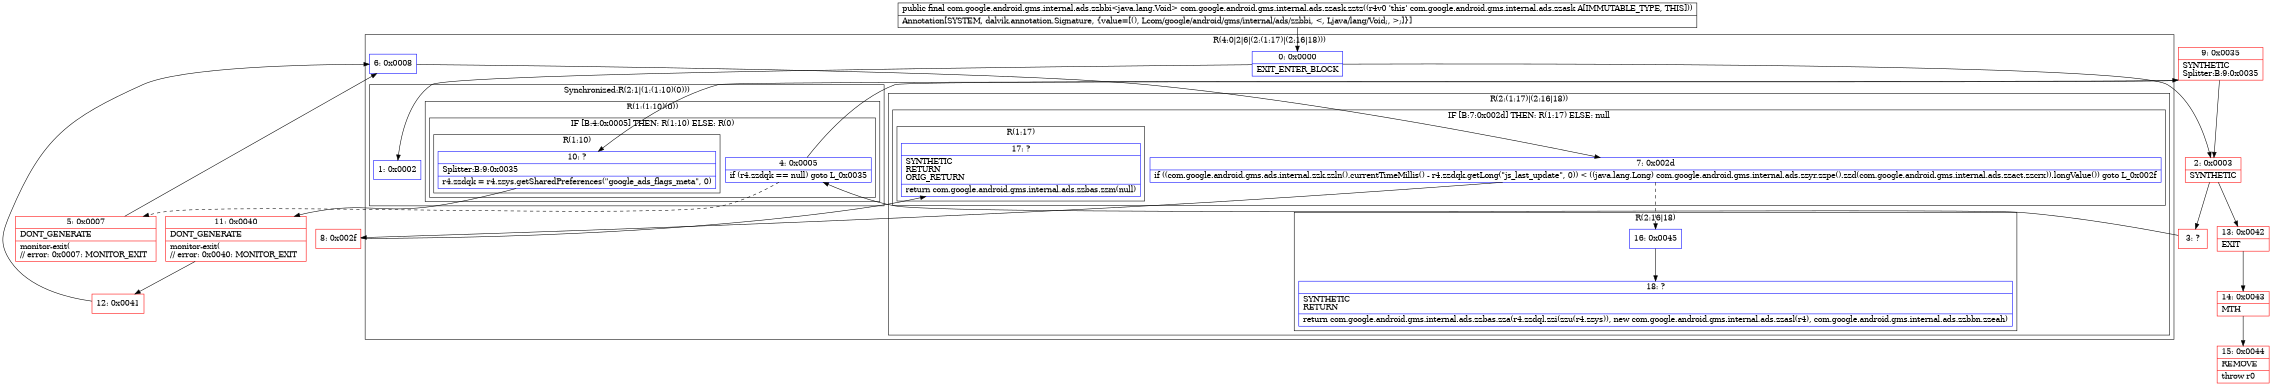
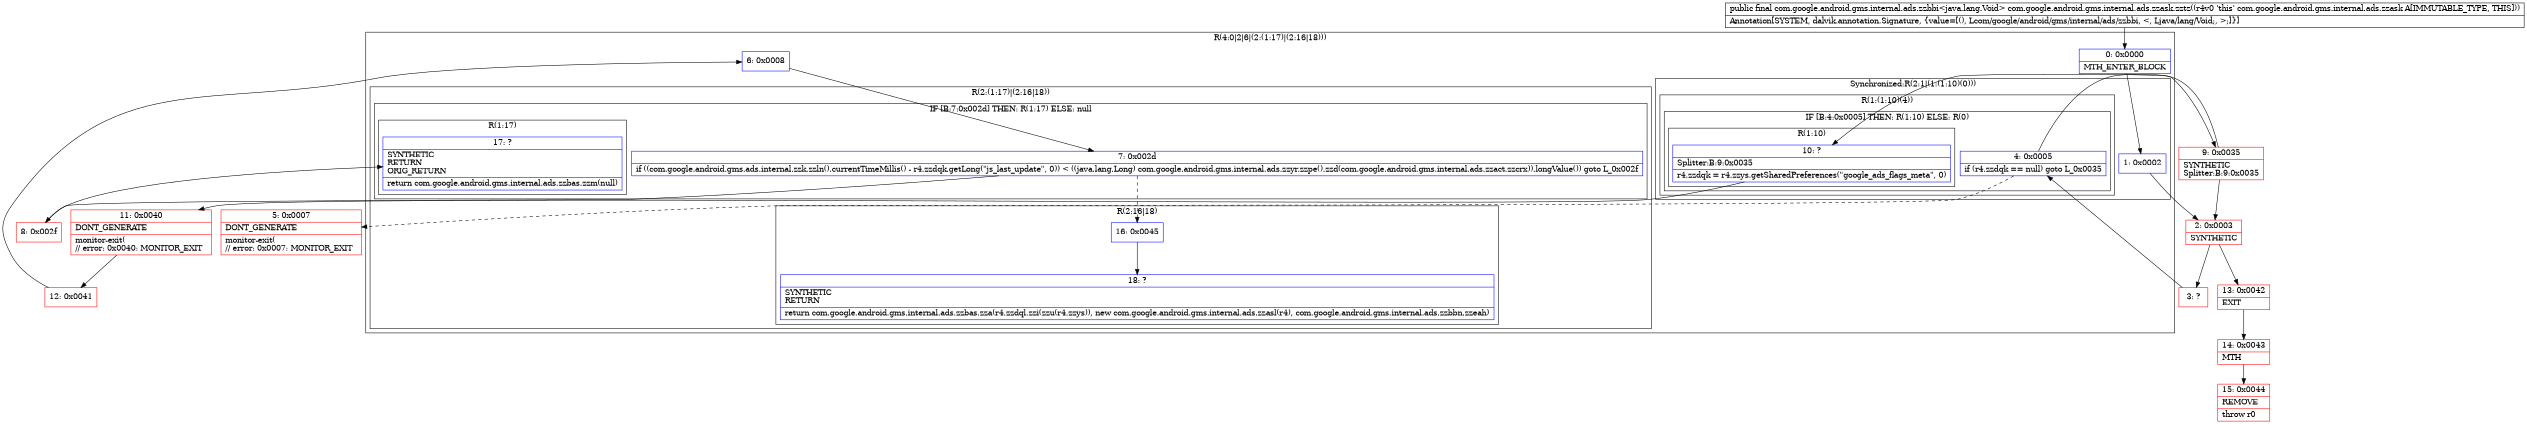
(1796, 66) -> (2166, 192)
(1297, 70) -> (2125, 67)
(653, 107) -> (1887, 101)
(248, 146) -> none
